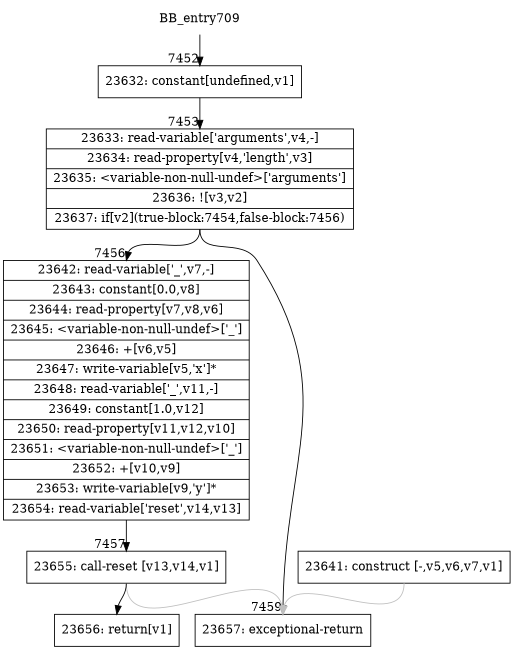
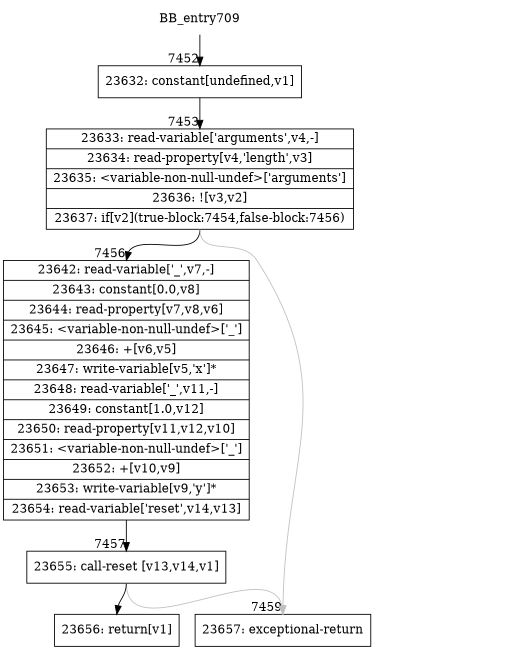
(303, 394) -> (303, 394)
(404, 567) -> none
